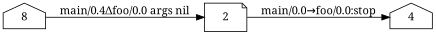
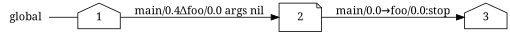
(24, 17) -> (99, 17)
none -> (26, 17)
(411, 17) -> (486, 17)
